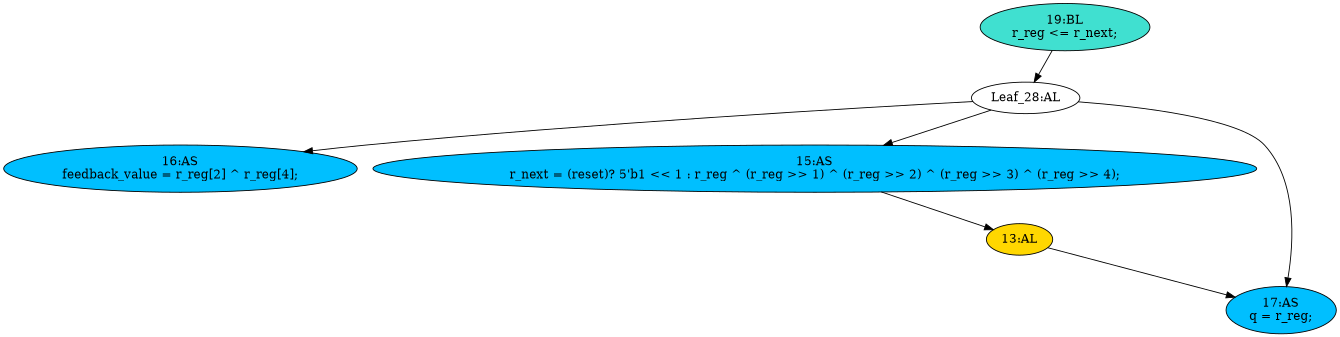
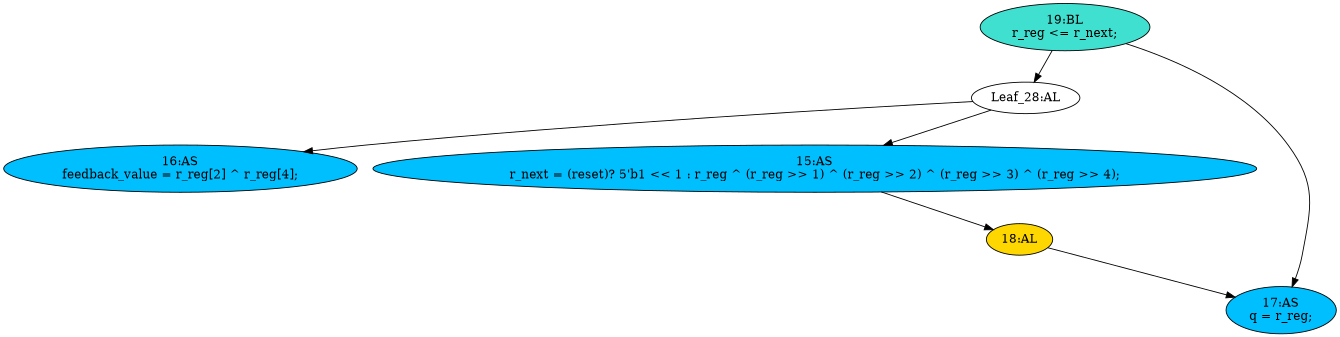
(1241, 131) -> (1271, 125)
(1020, 239) -> (1020, 239)
